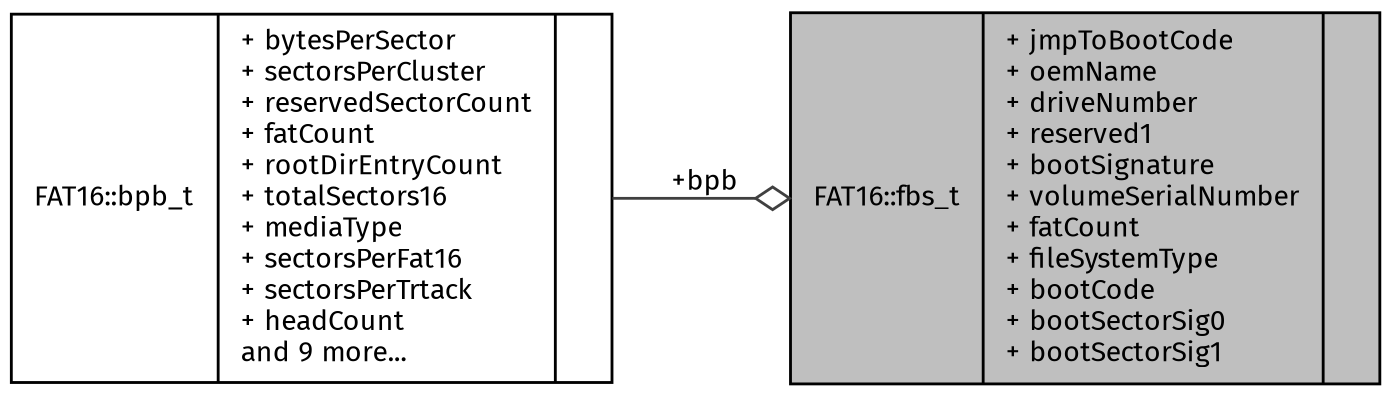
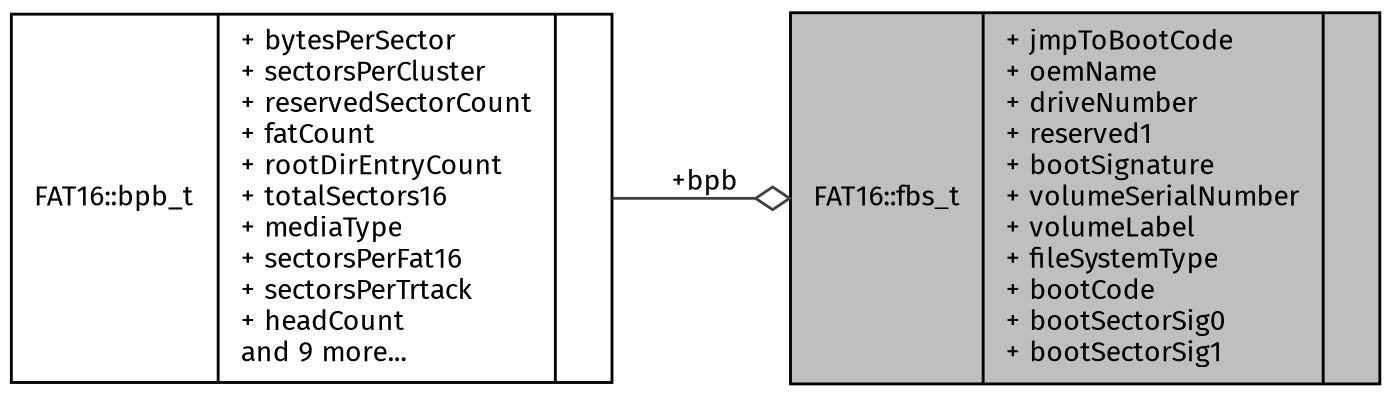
(1074, 228) -> (1101, 228)
